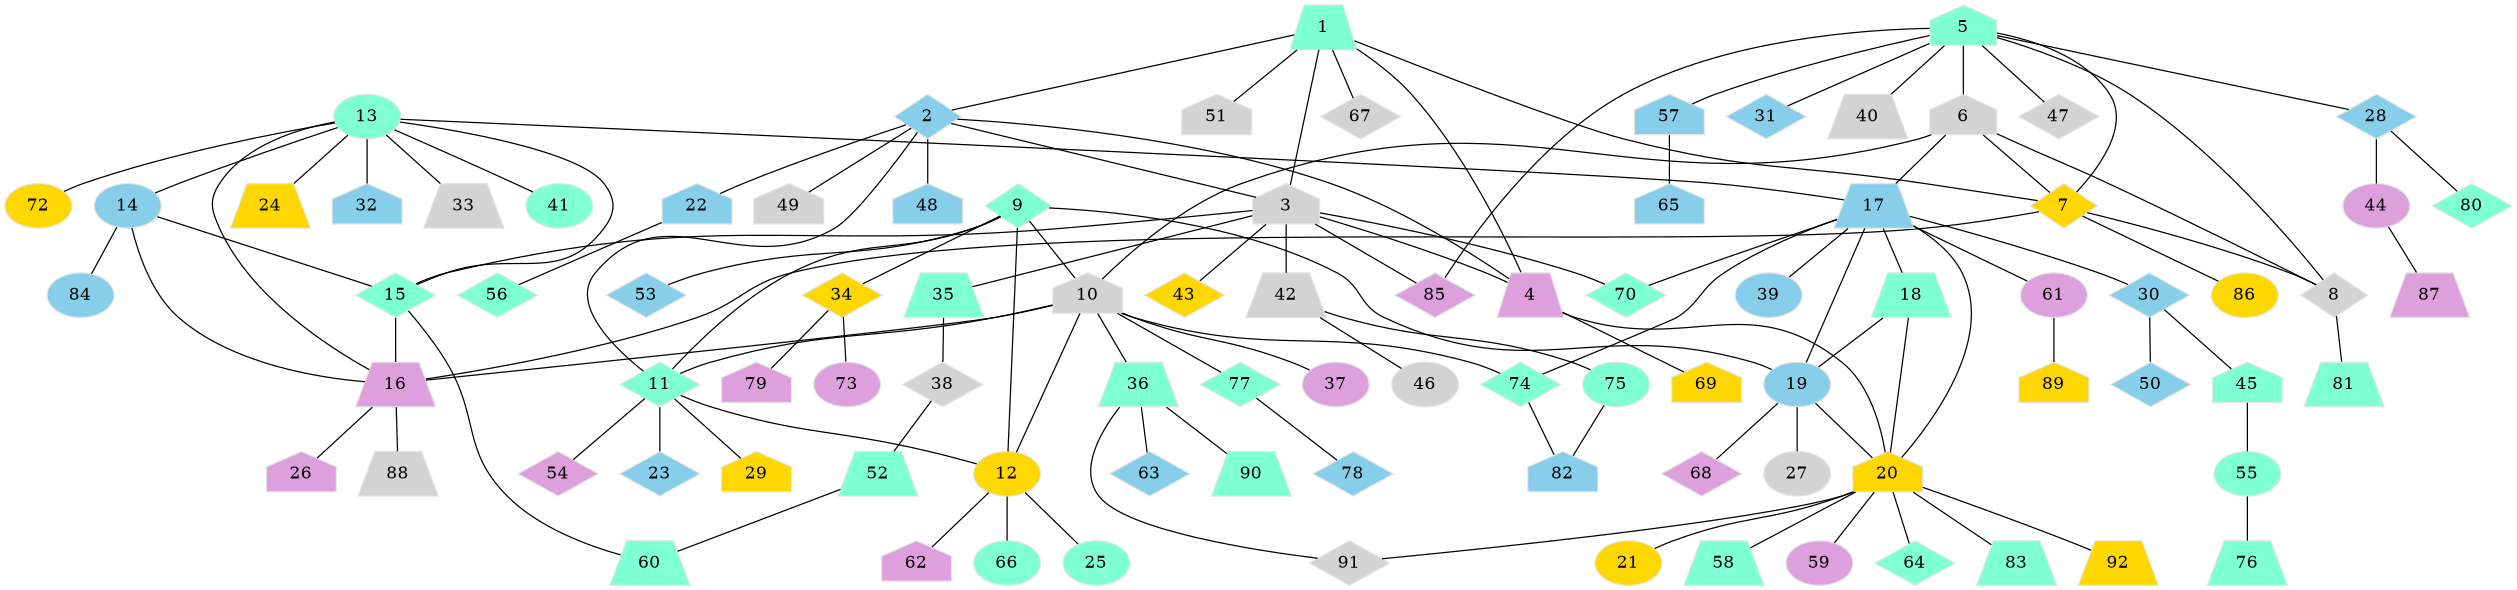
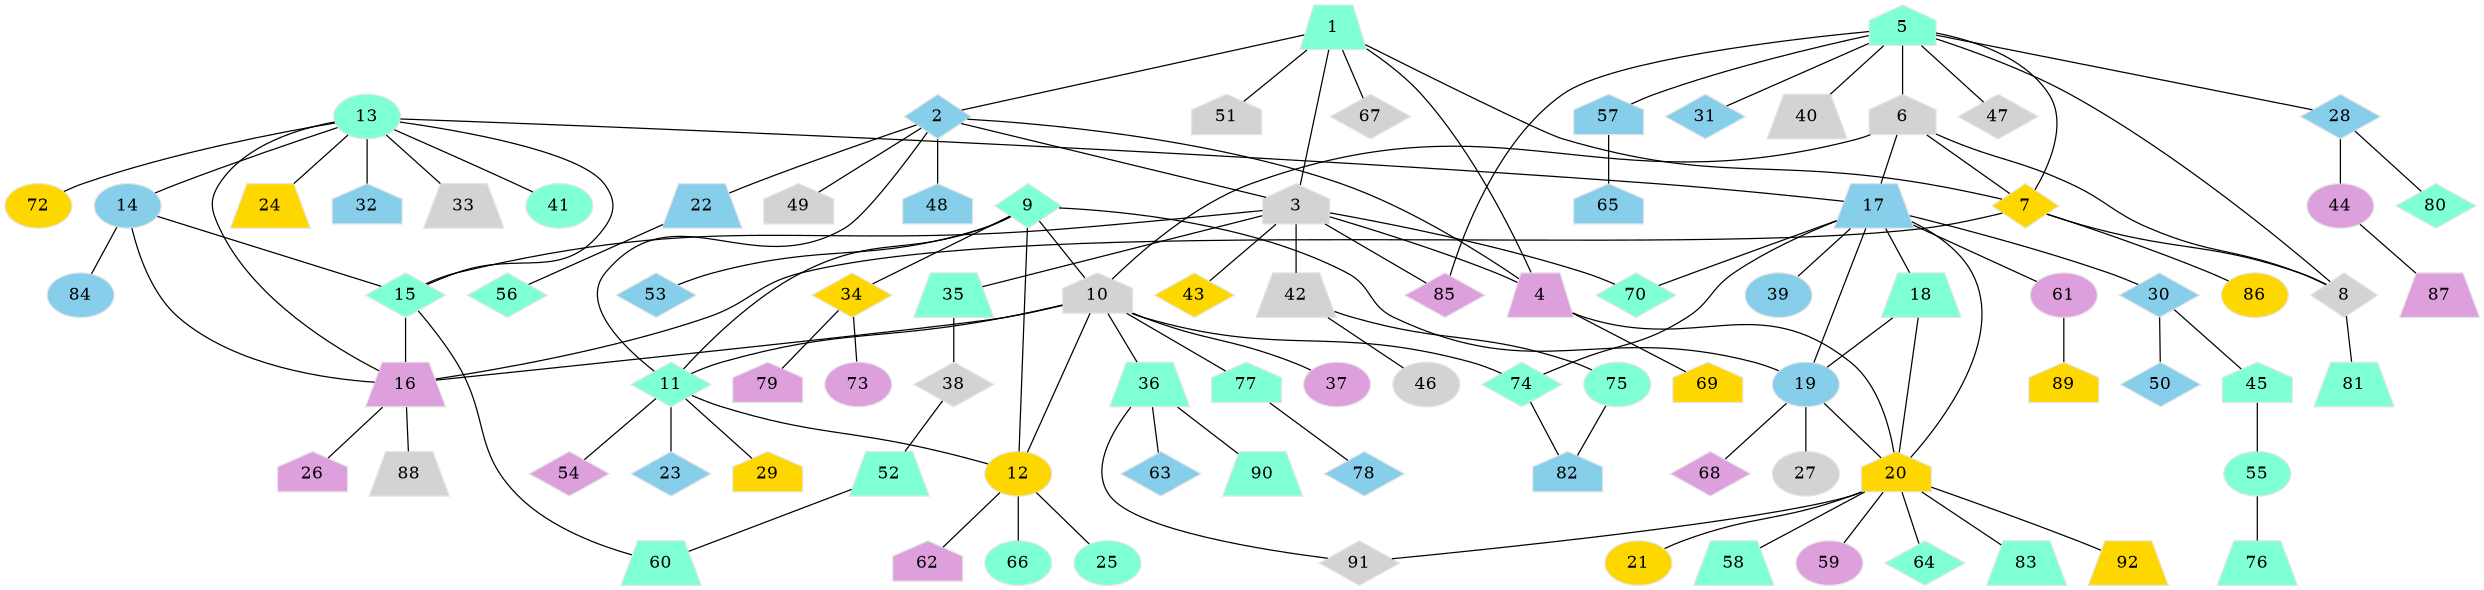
(697, 206) -> (702, 206)
(1240, 384) -> (1246, 384)
